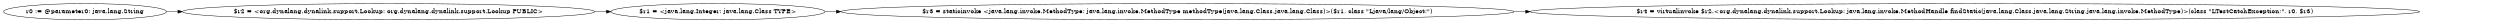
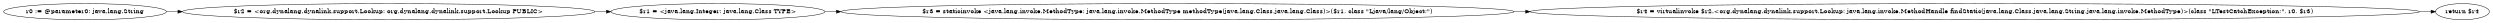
none -> (2462, 12)
